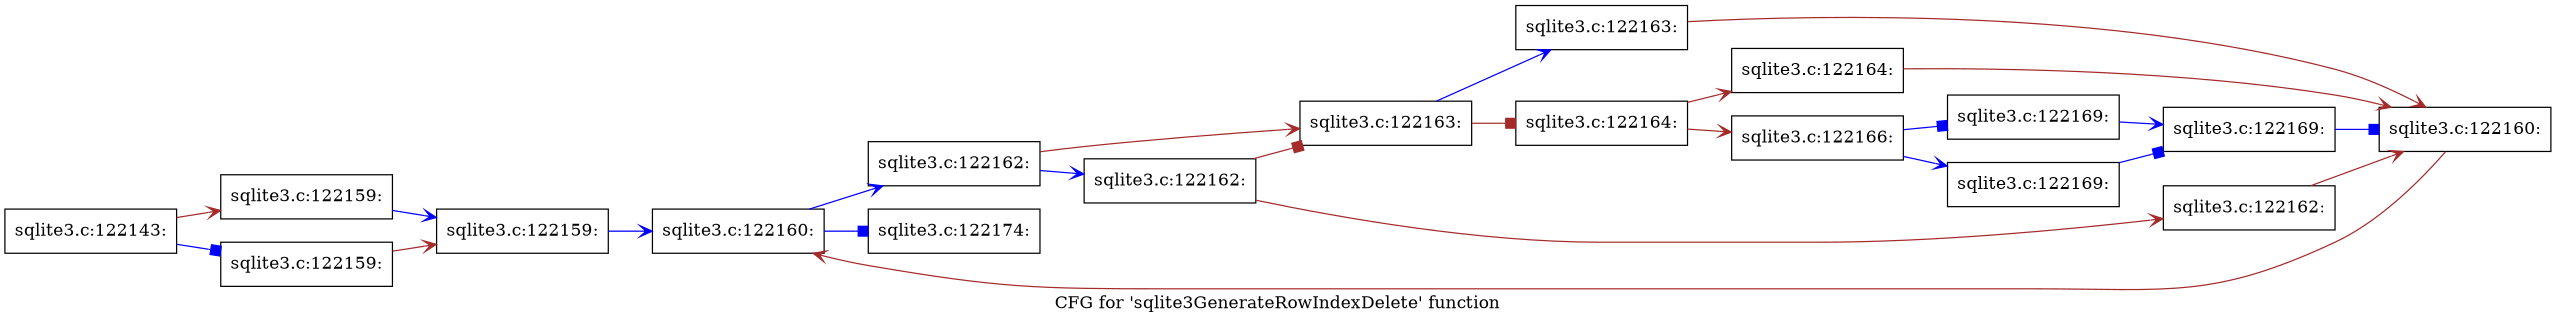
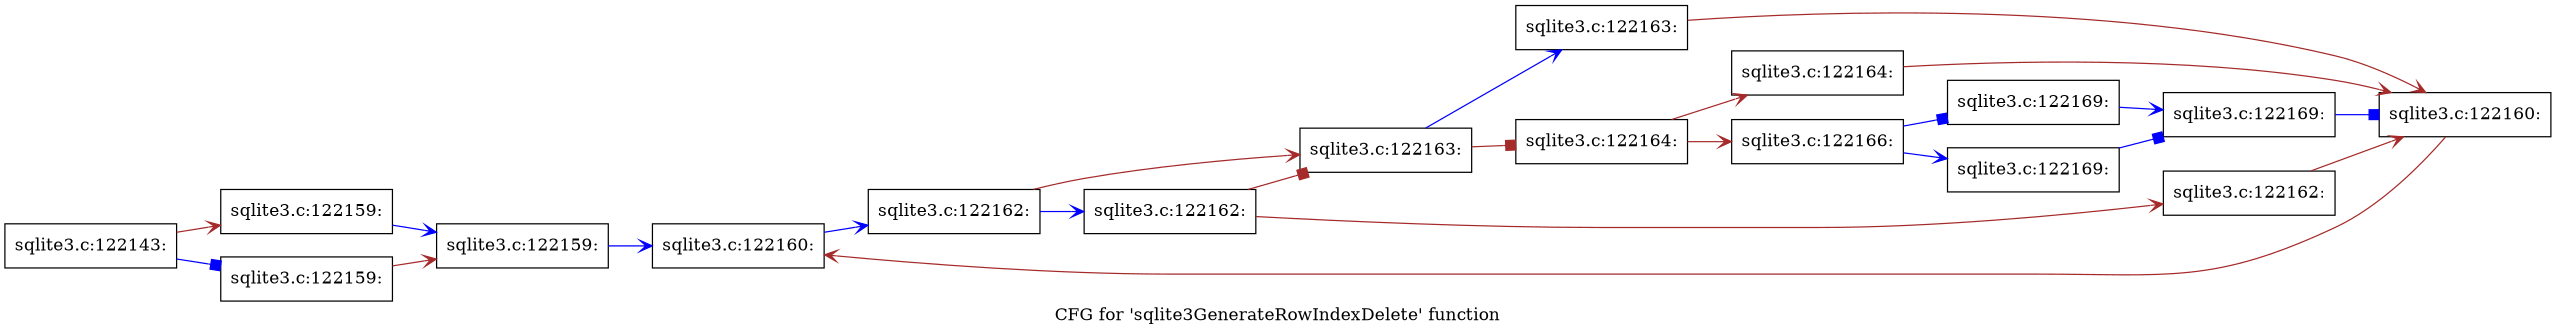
(954, 231) -> none
